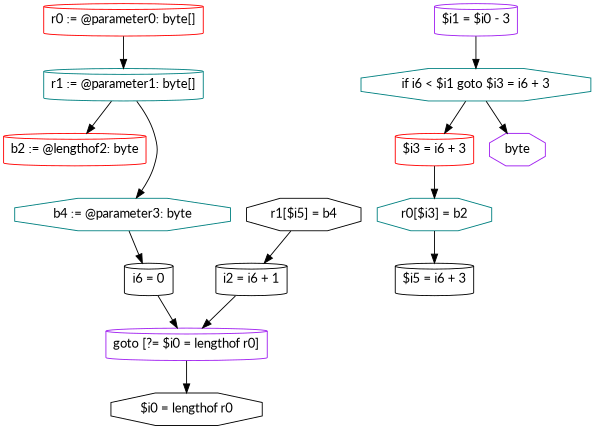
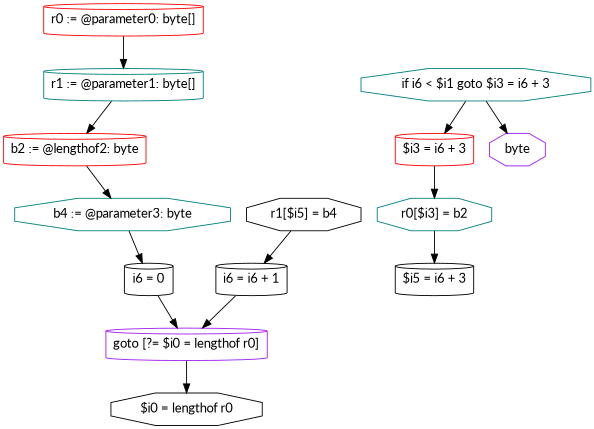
(476, 20) -> none
(157, 145) -> (96, 179)
(251, 279) -> (251, 279)
